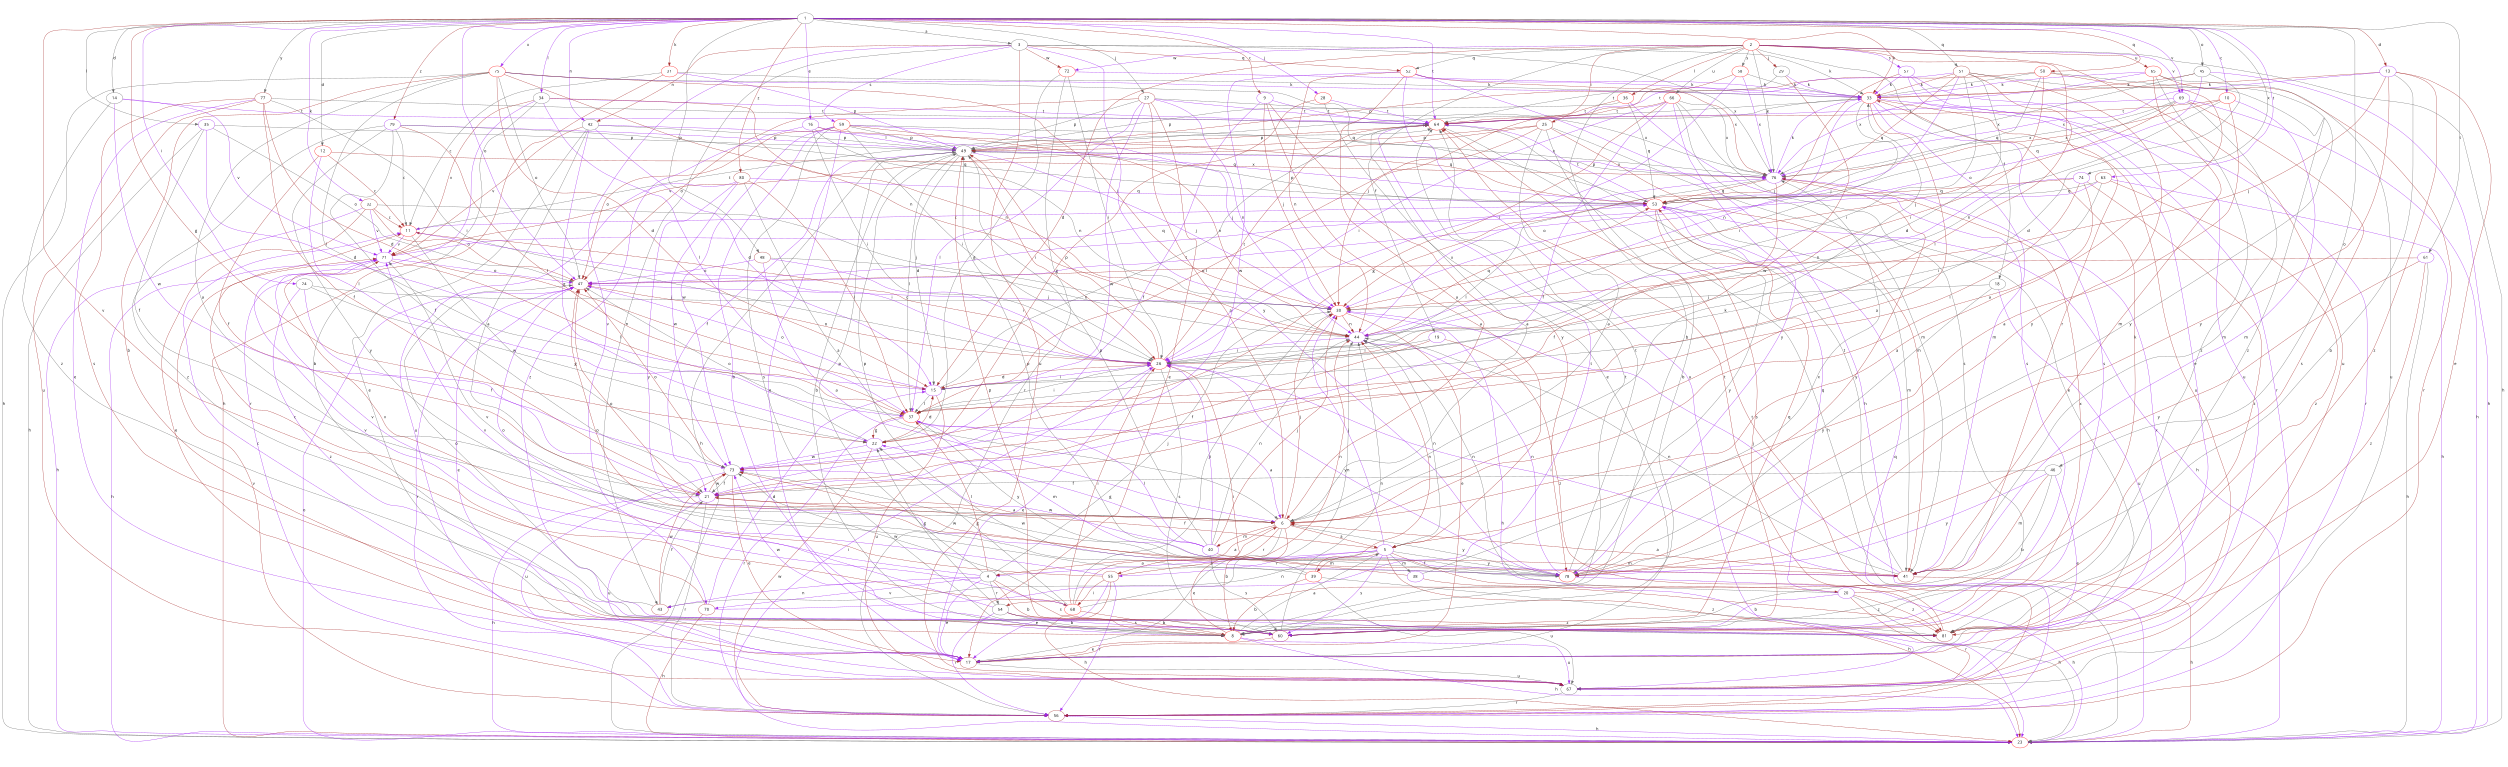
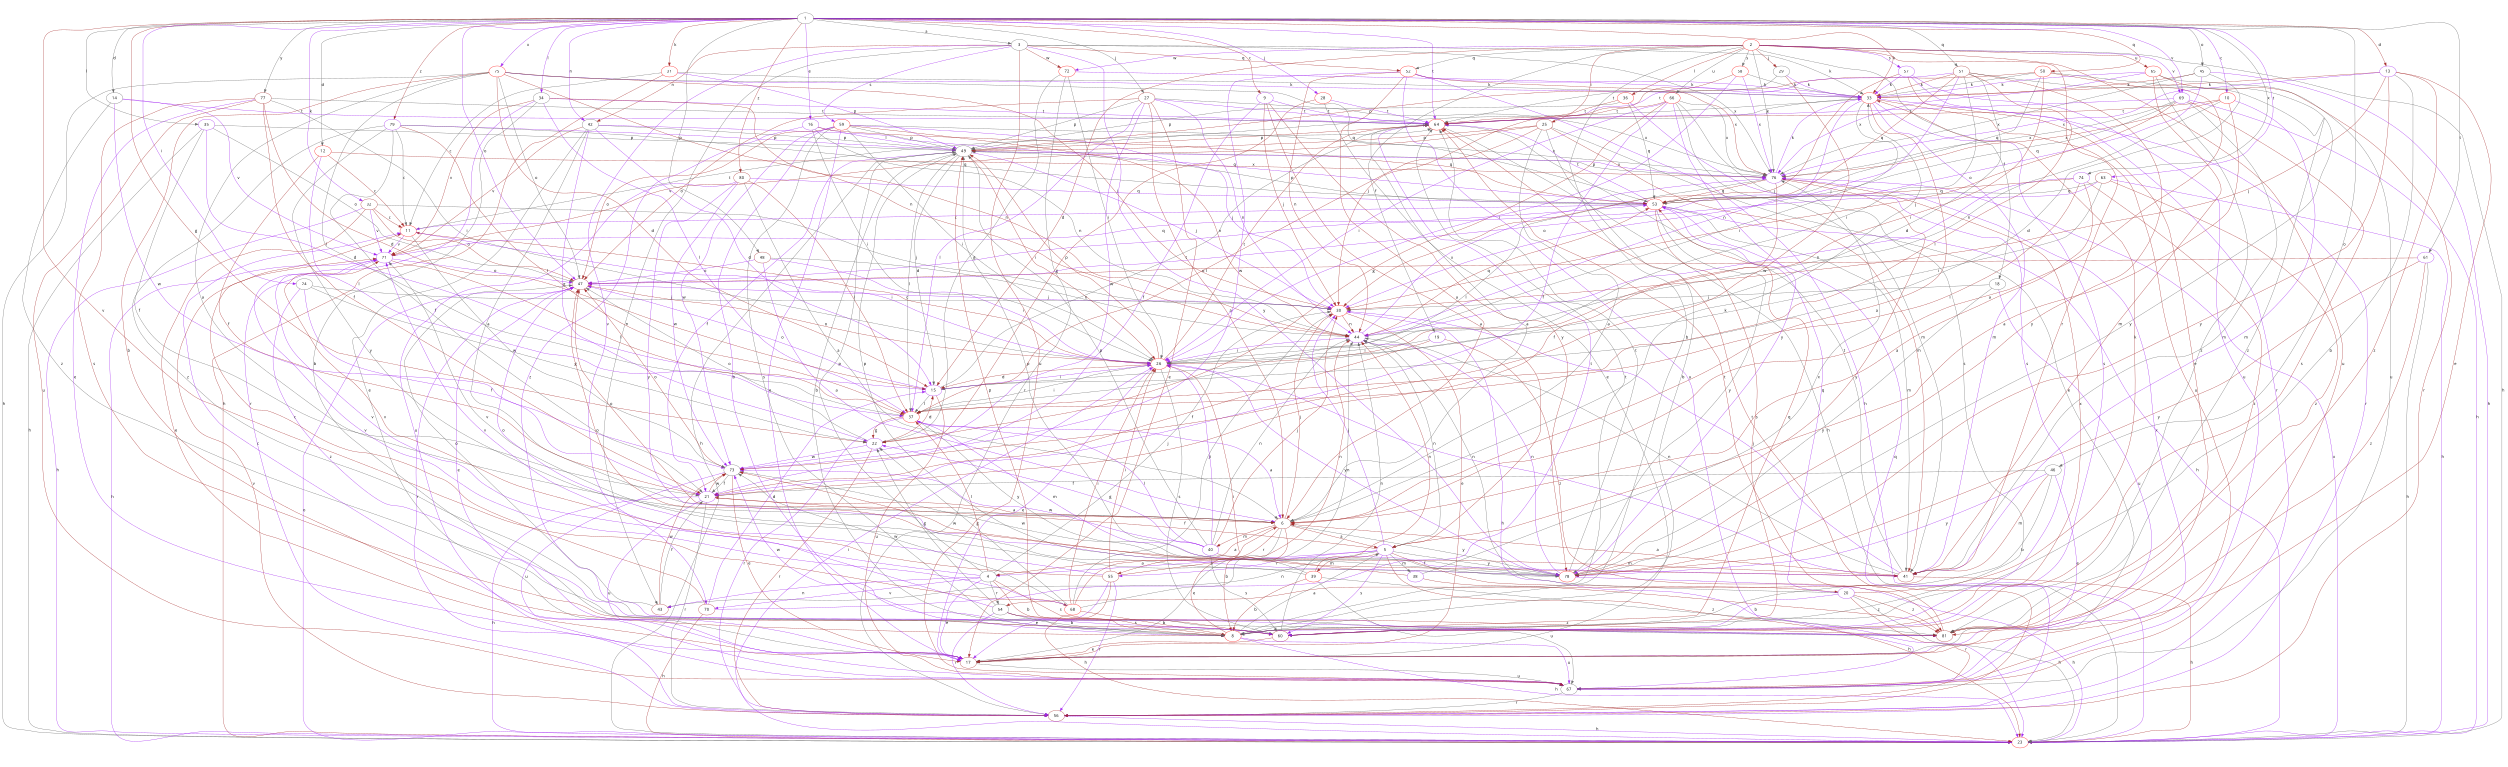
none -> (2326, 420)
(780, 577) -> (780, 577)
(2138, 582) -> (2138, 582)
(1091, 590) -> (1124, 470)
